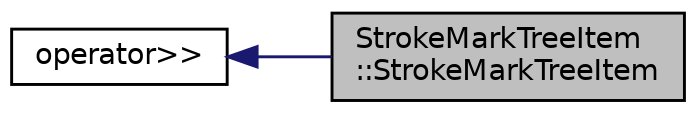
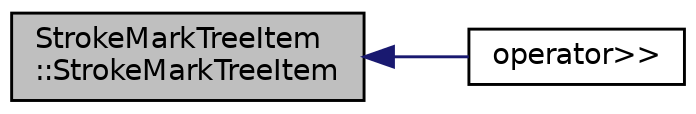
(295, 57) -> (431, 57)
